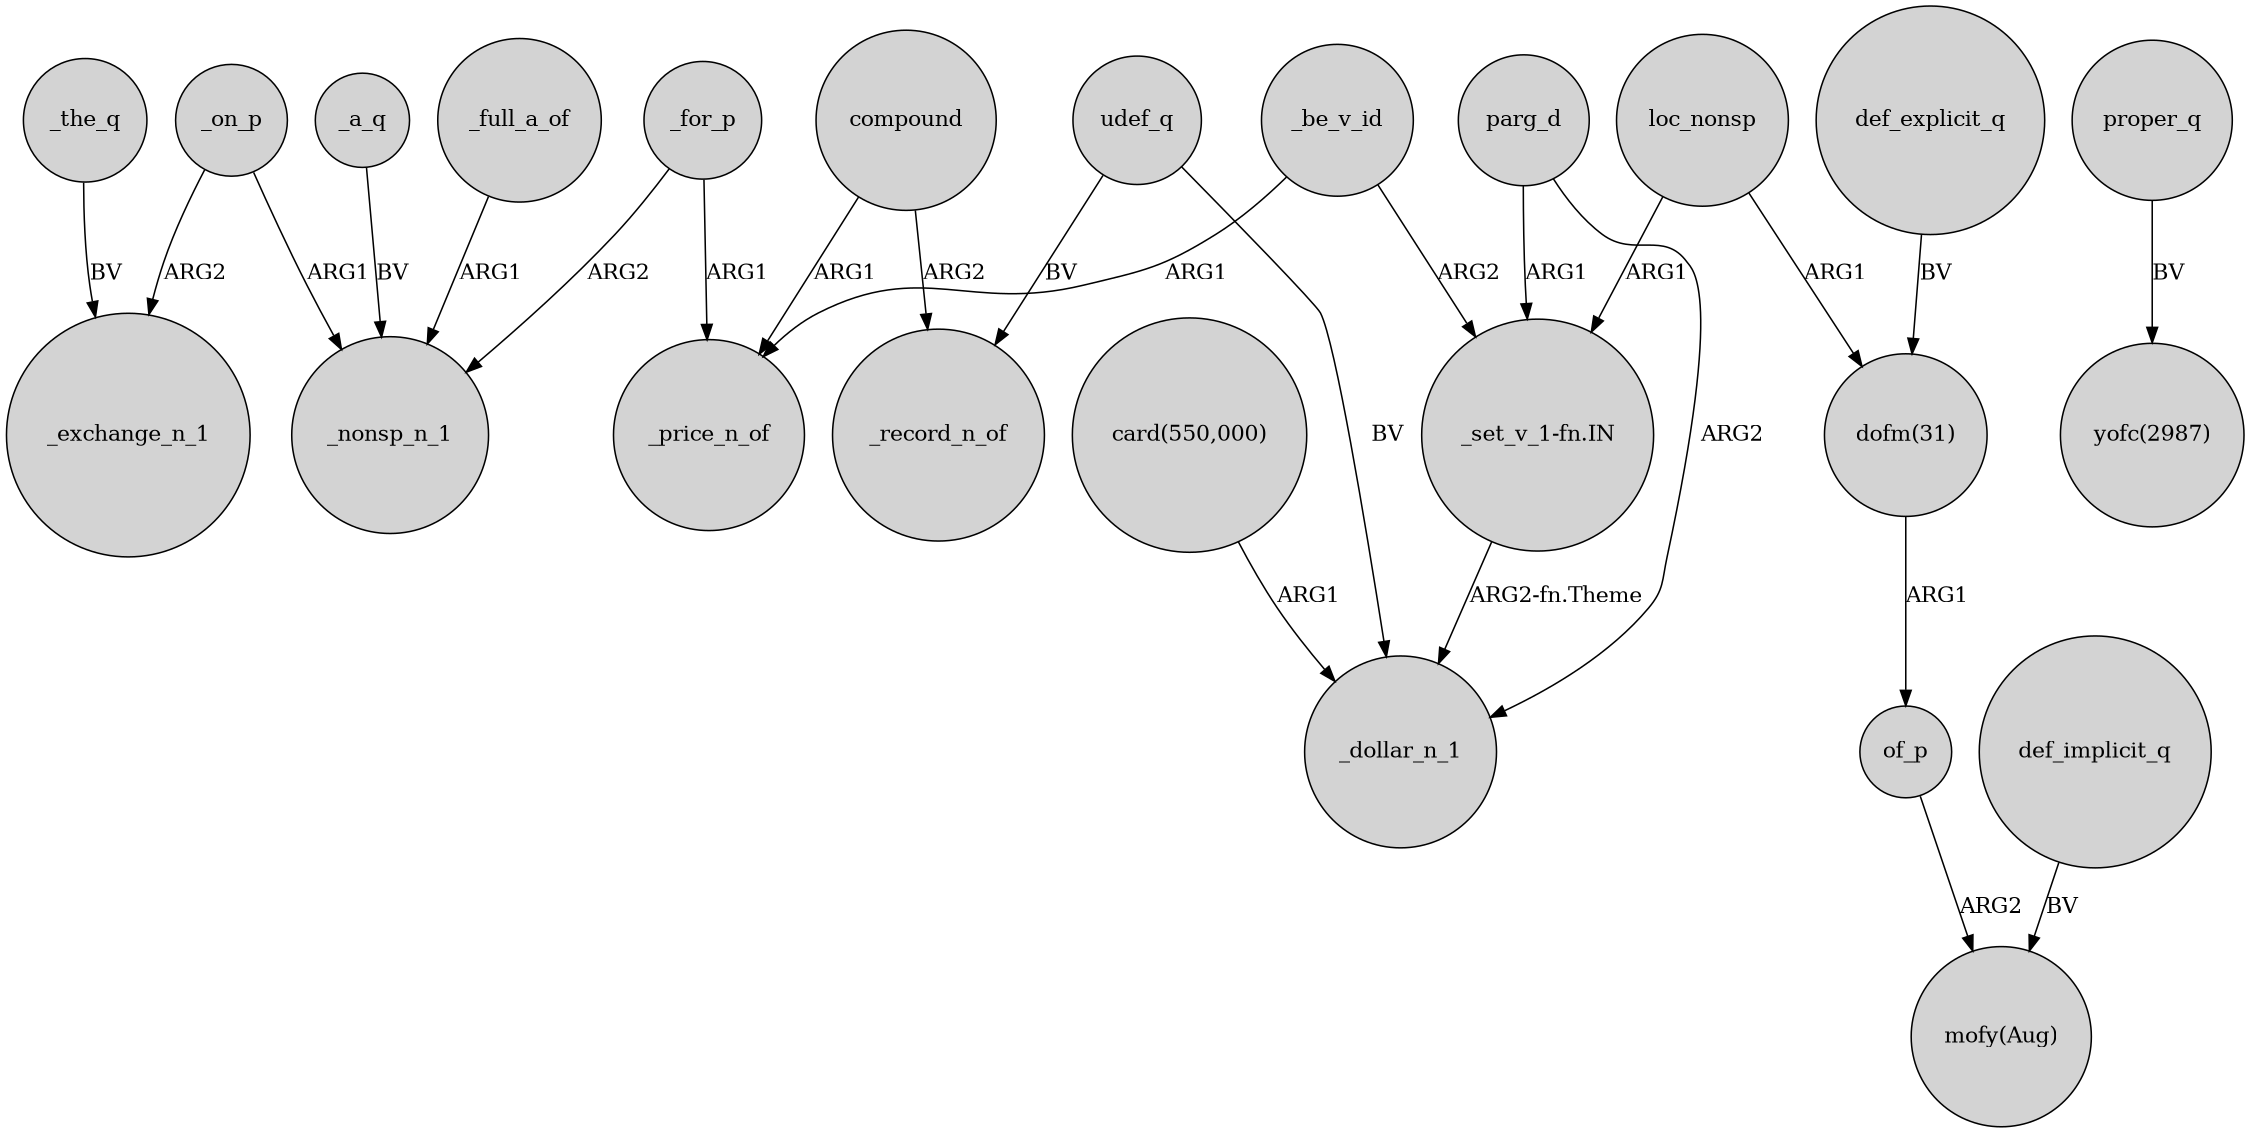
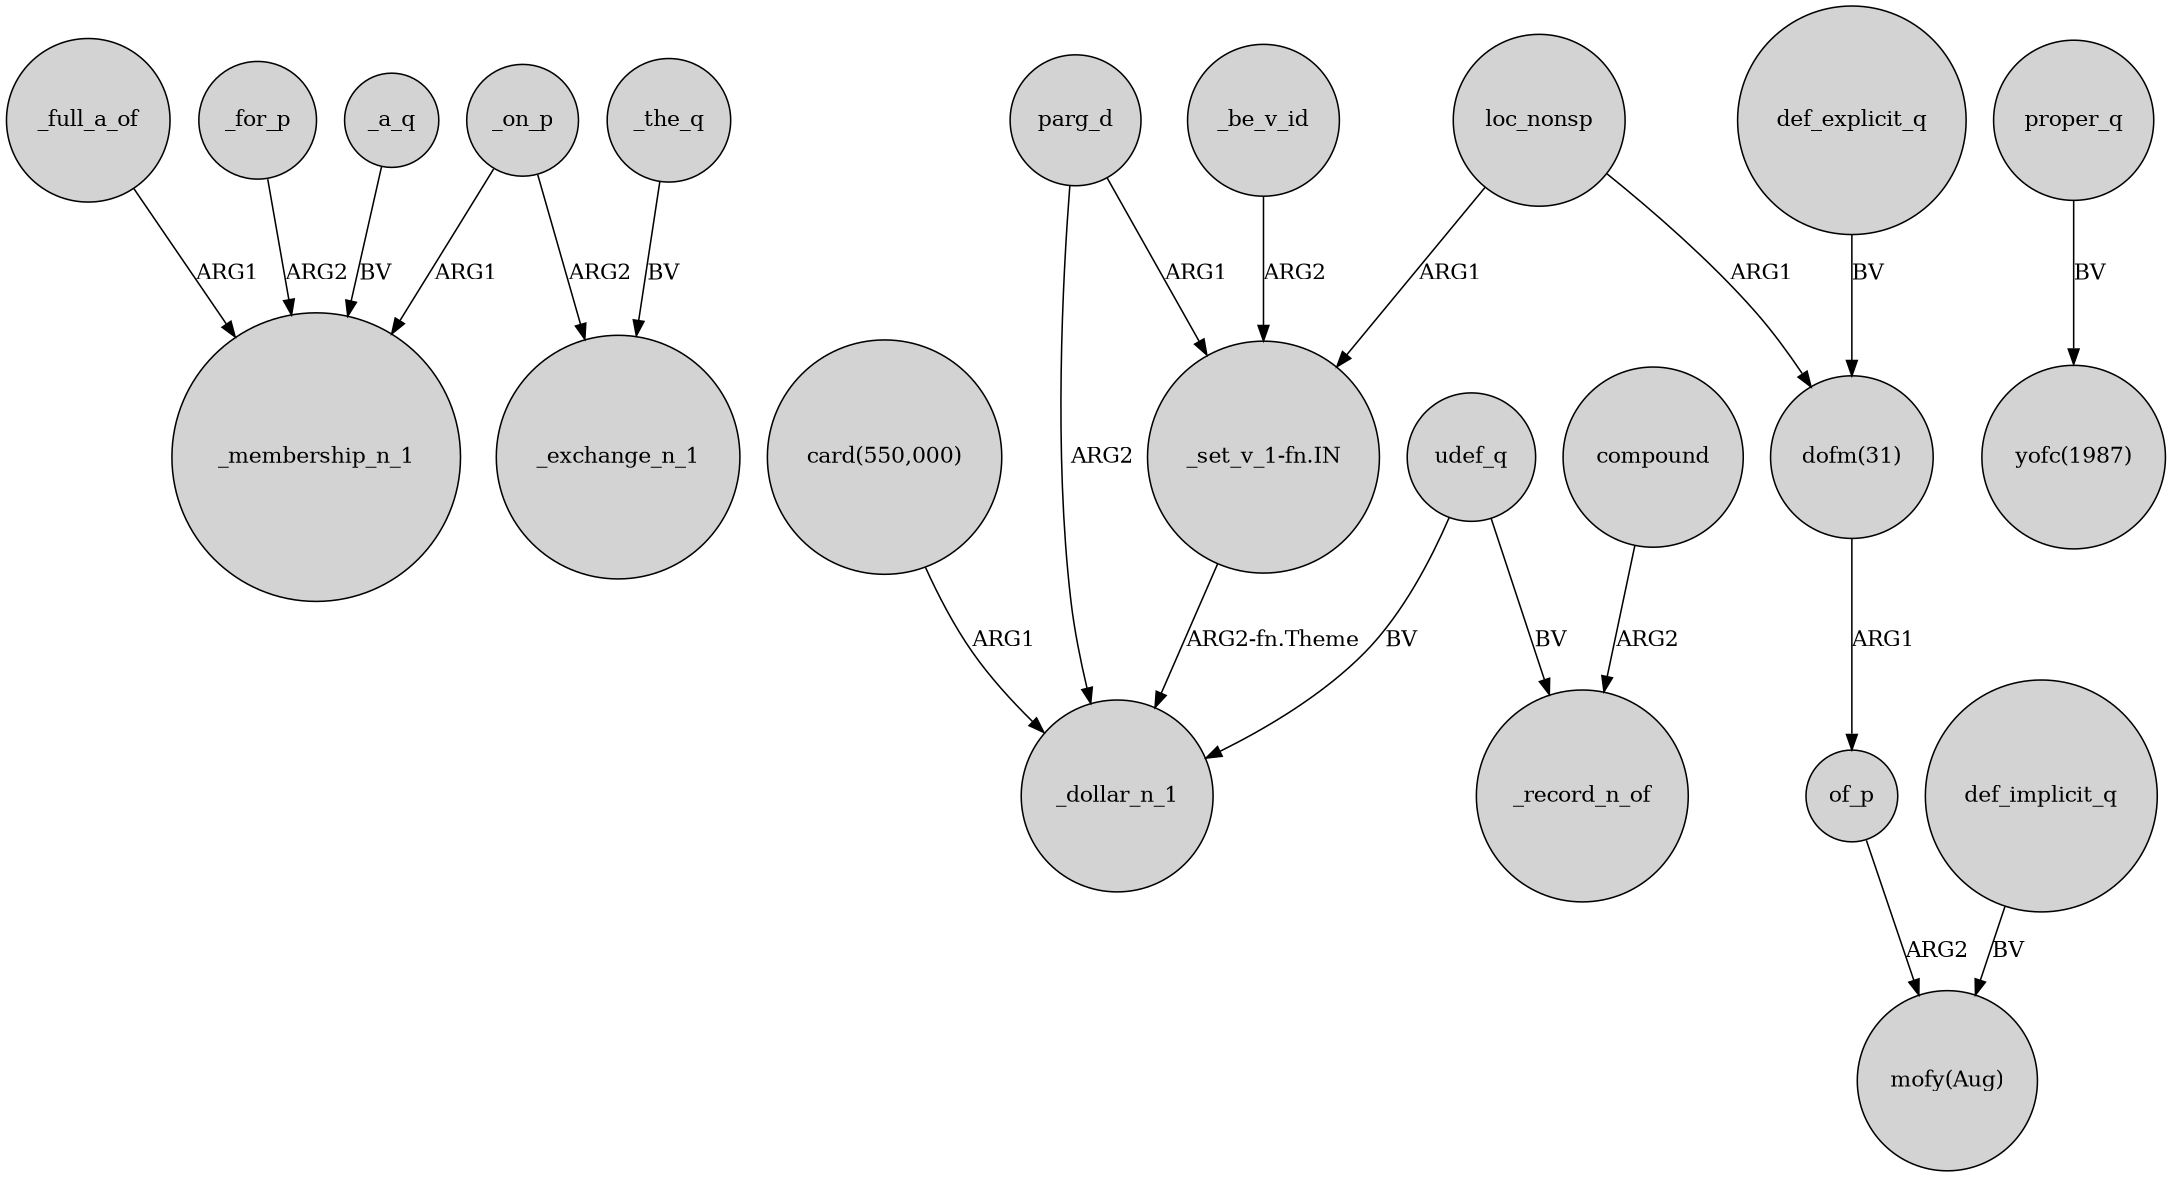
(390, 435) -> (316, 457)
(709, 435) -> none
(2152, 435) -> (2074, 457)
